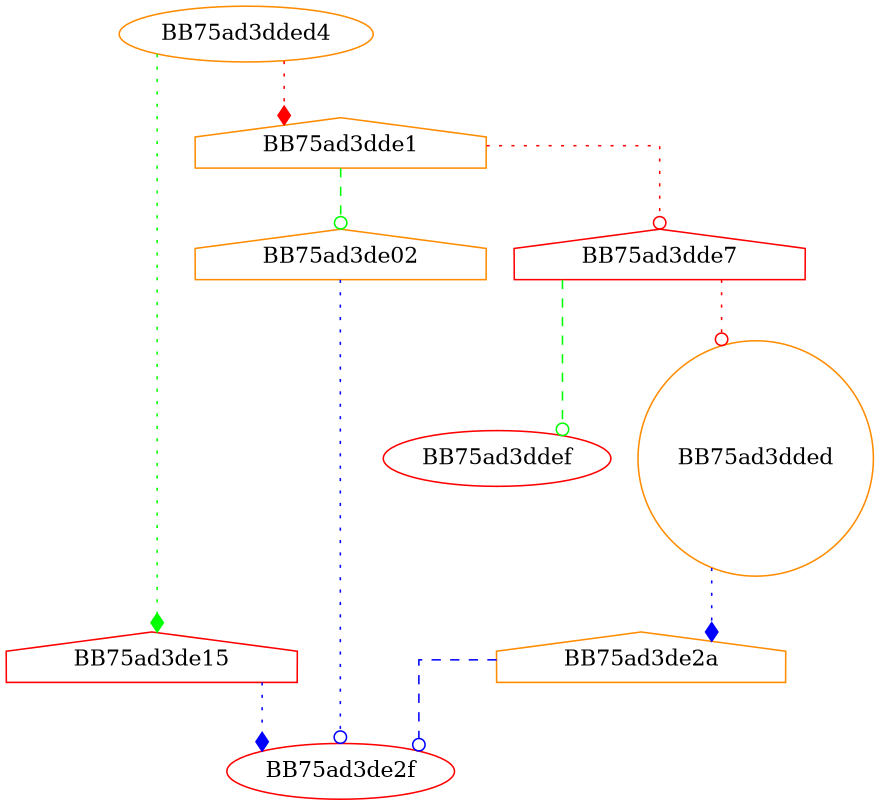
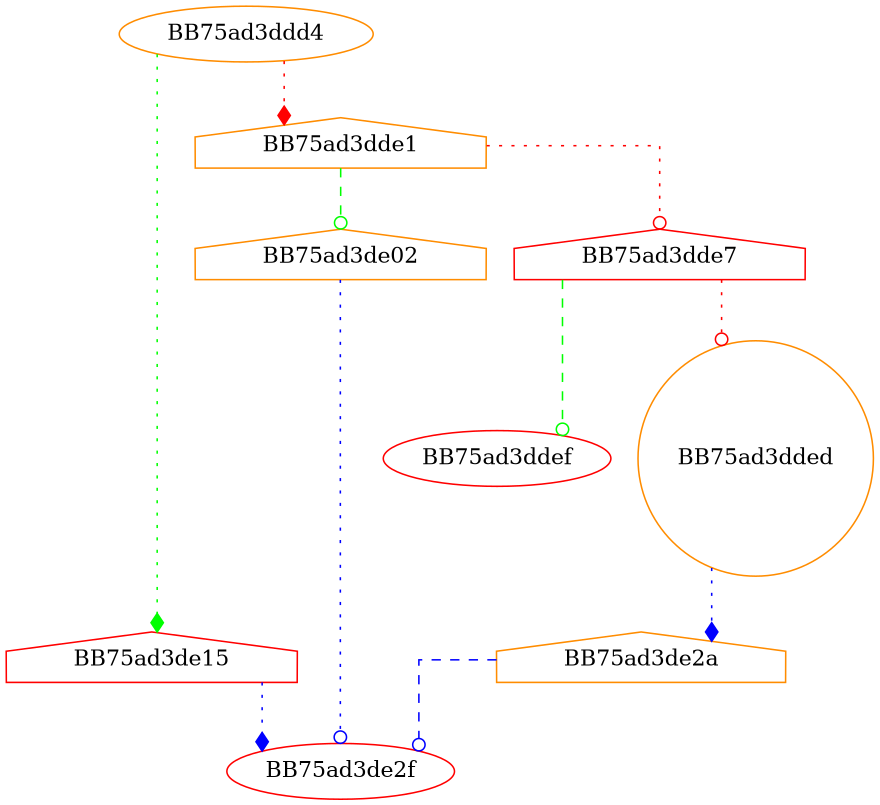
(246, 34) -> (246, 34)
